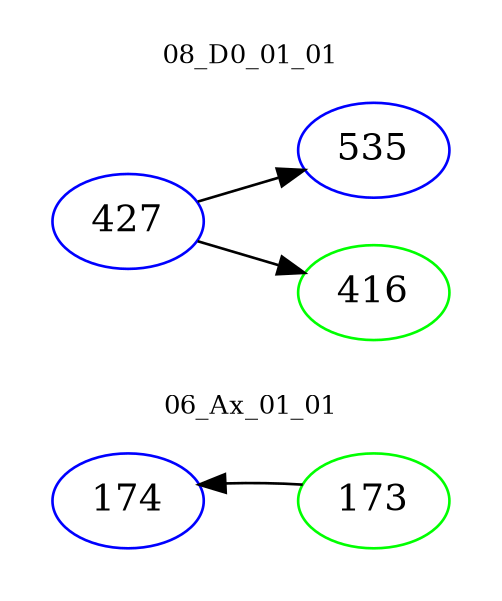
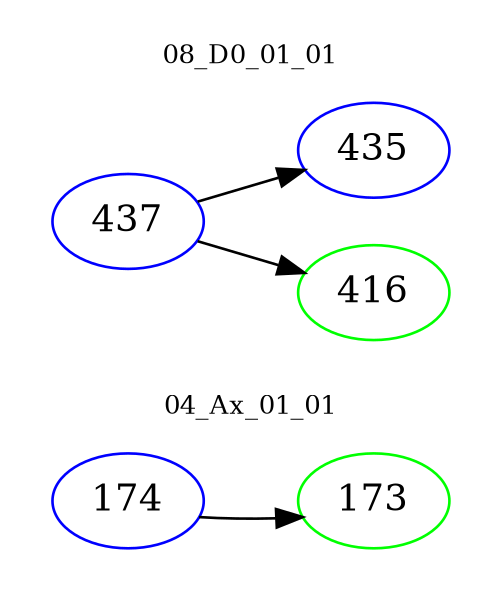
(374, 150) -> (374, 150)
(128, 221) -> (128, 221)
(251, 407) -> (251, 407)
(264, 483) -> (237, 519)
